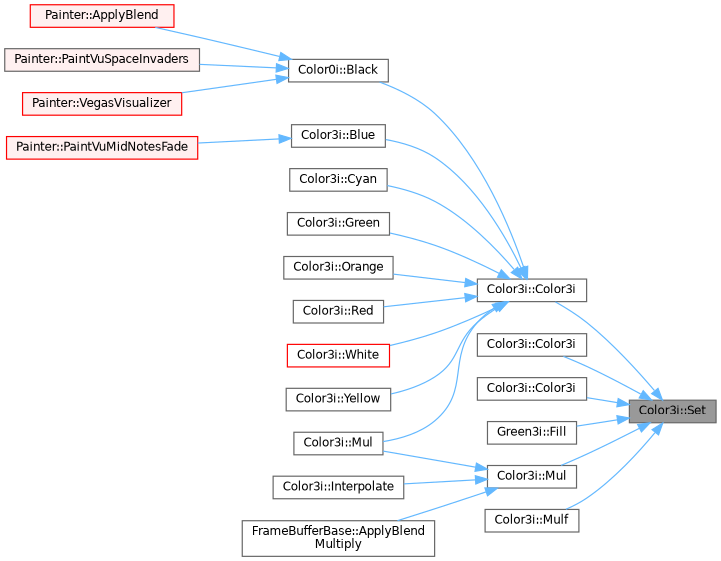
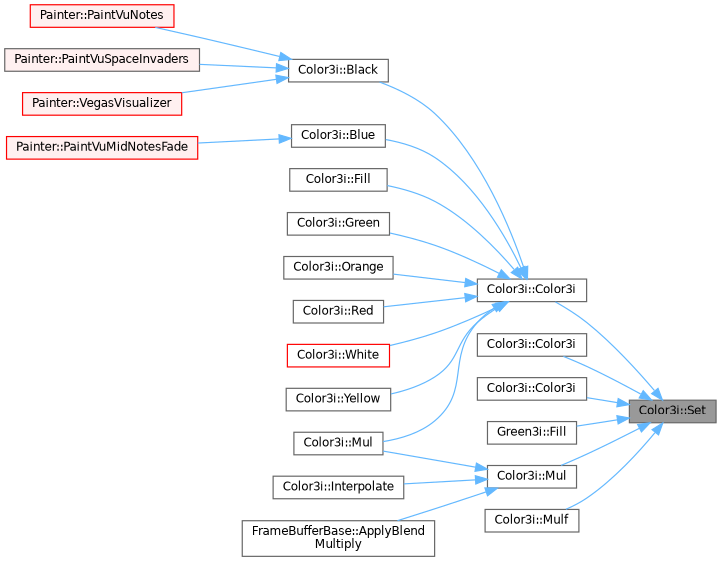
(102, 16) -> (102, 16)
(338, 71) -> (338, 71)
(338, 180) -> (338, 180)
